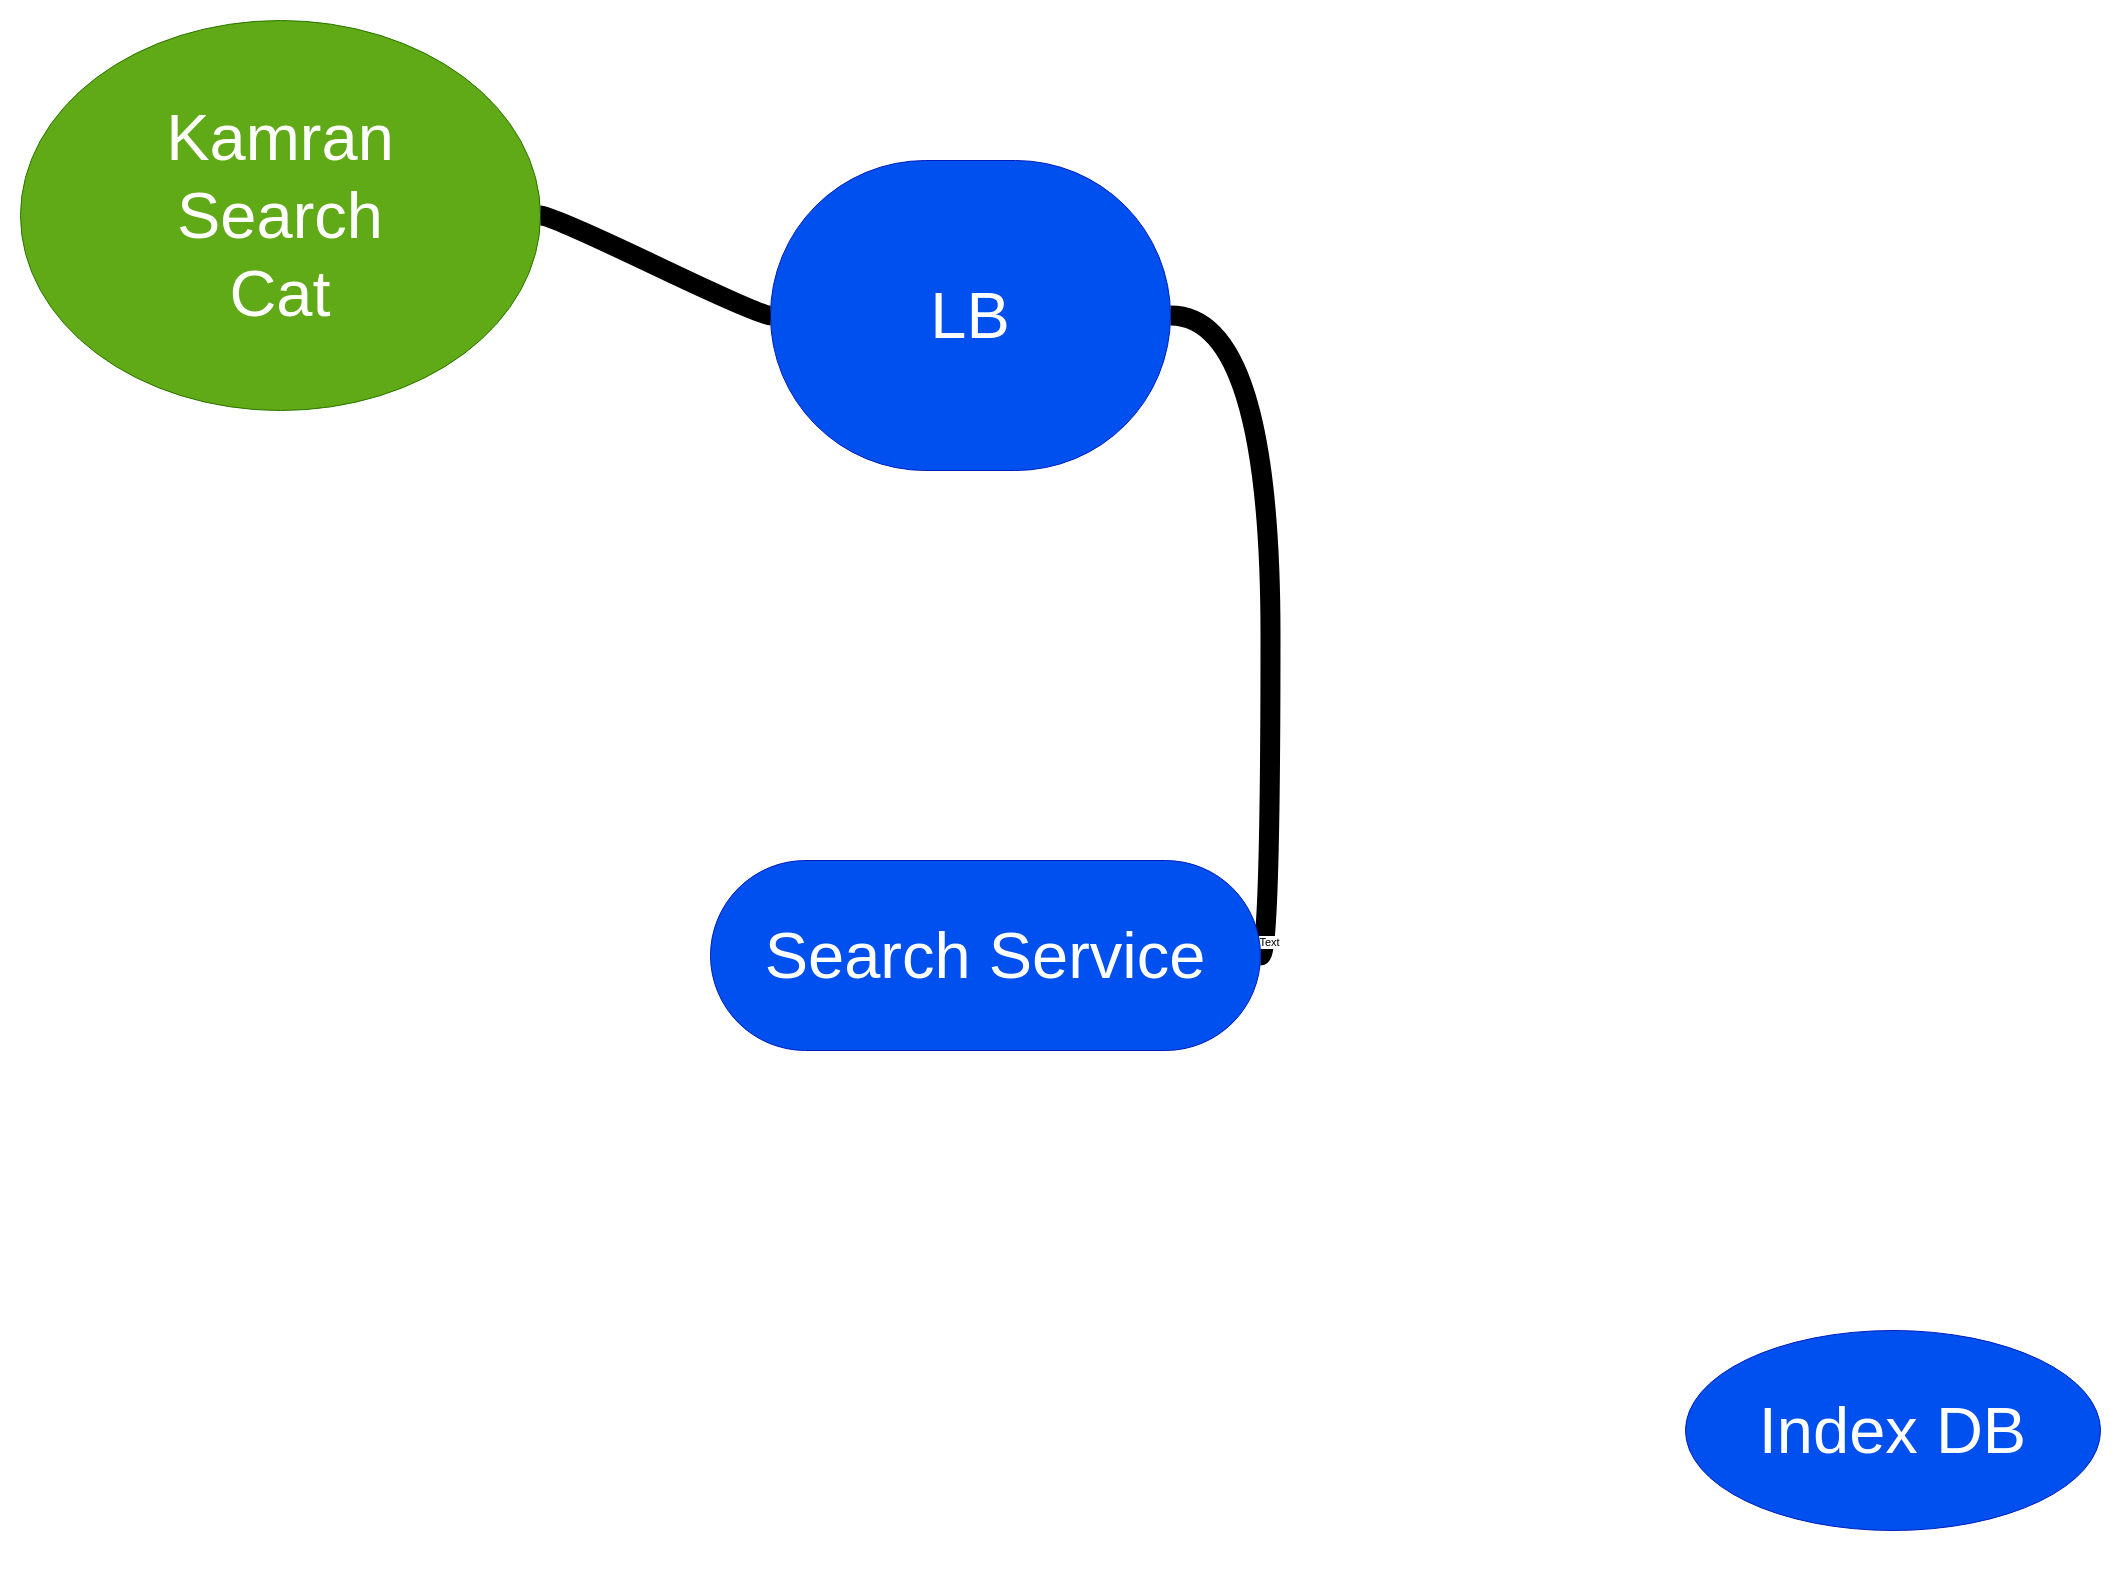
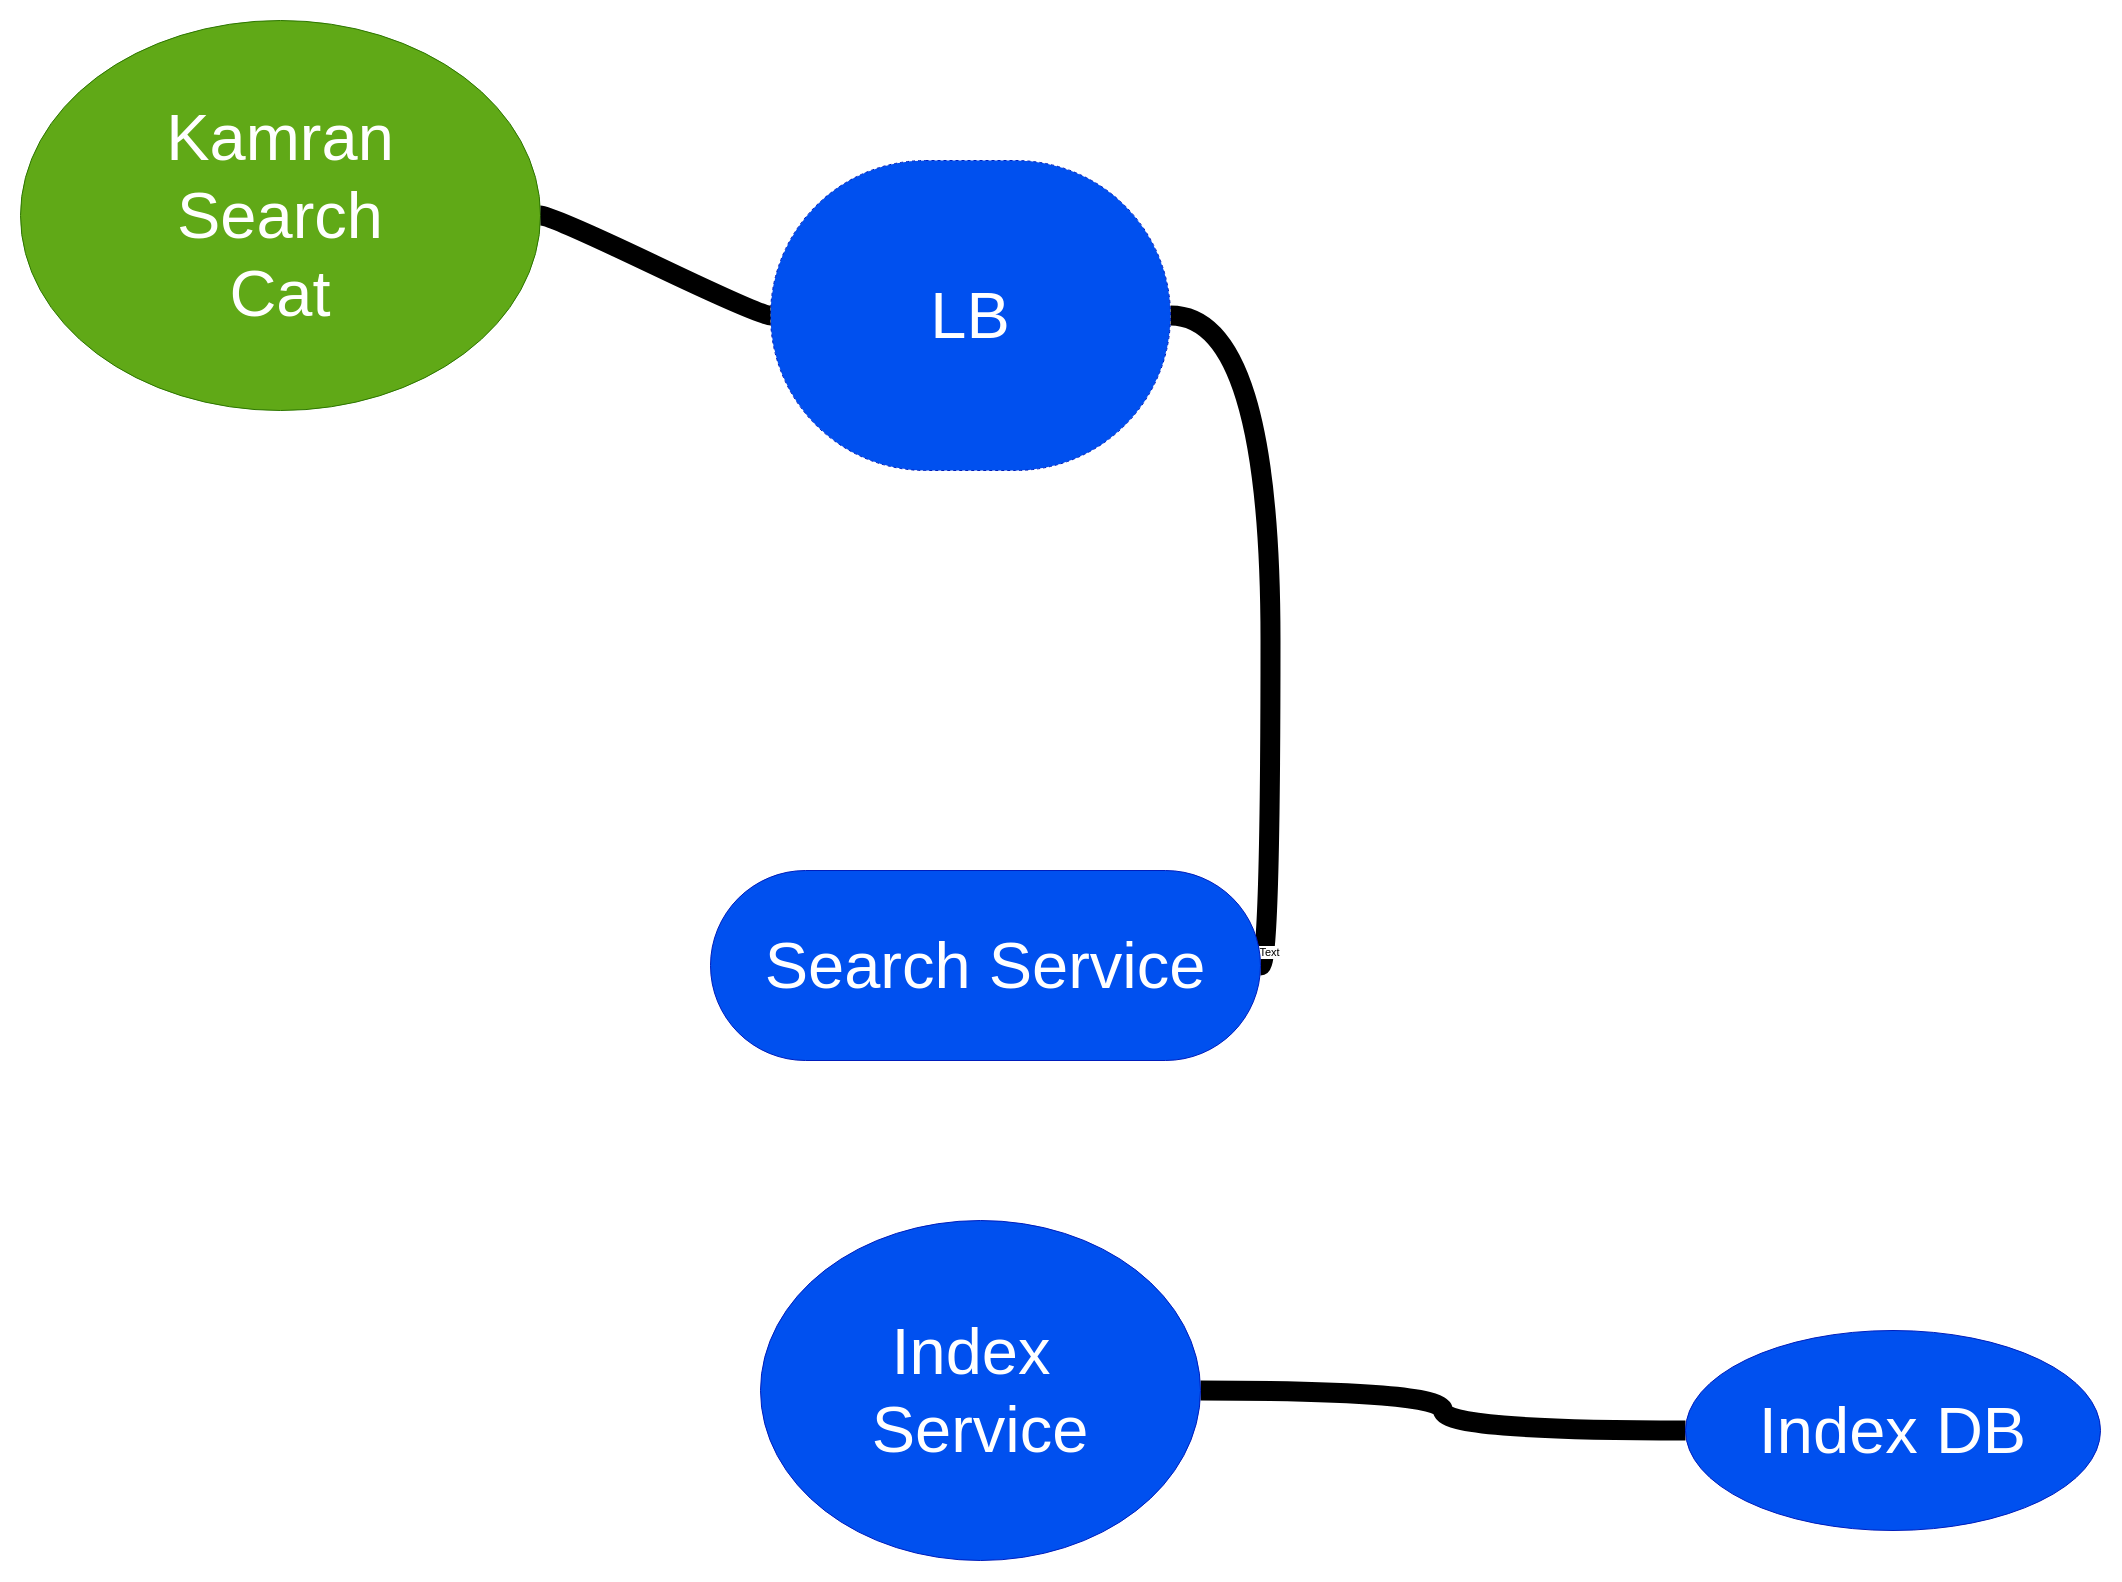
(971, 316) -> (971, 316)
(986, 956) -> (986, 966)
none -> (981, 1391)
none -> (1443, 1411)
